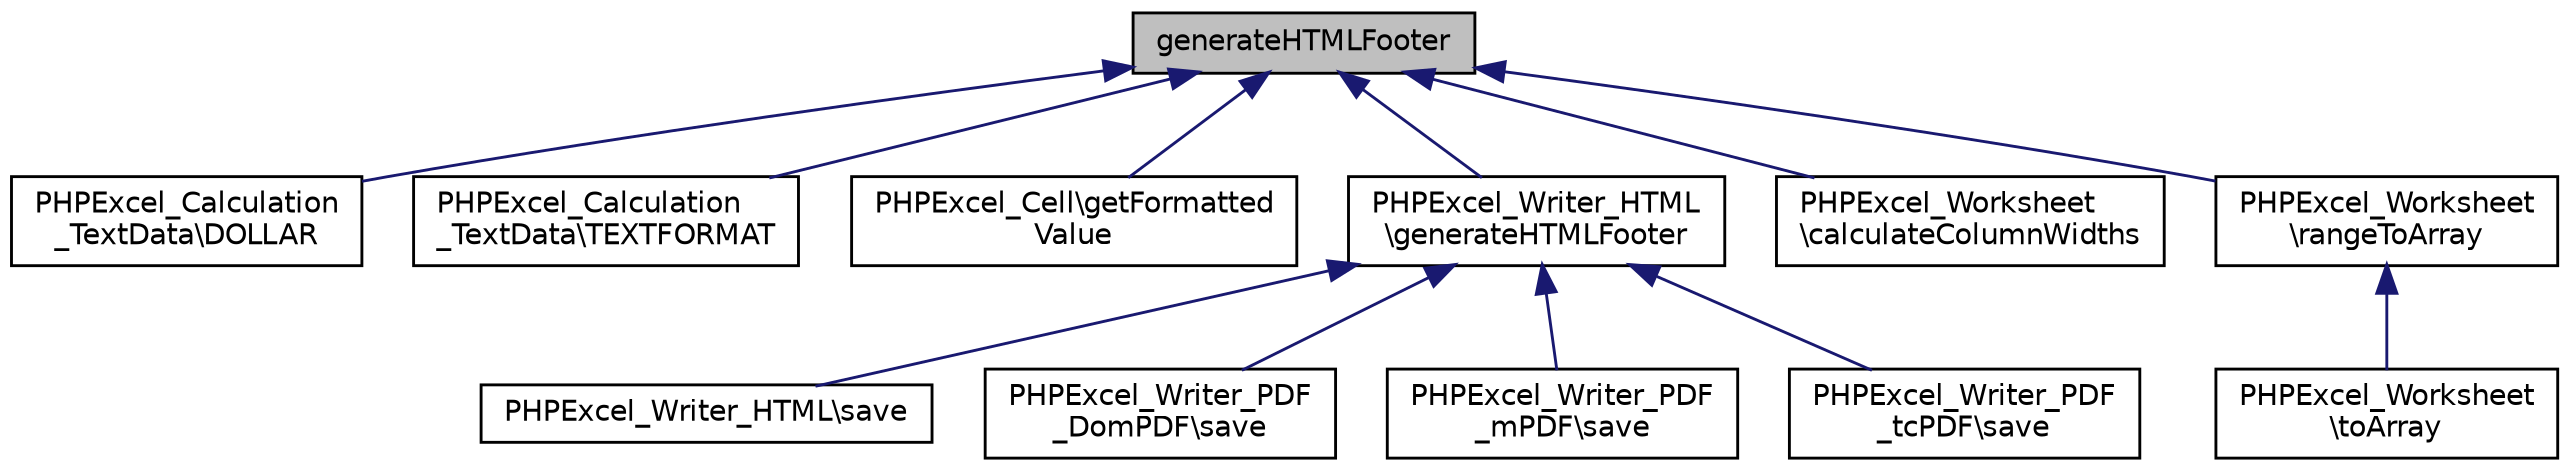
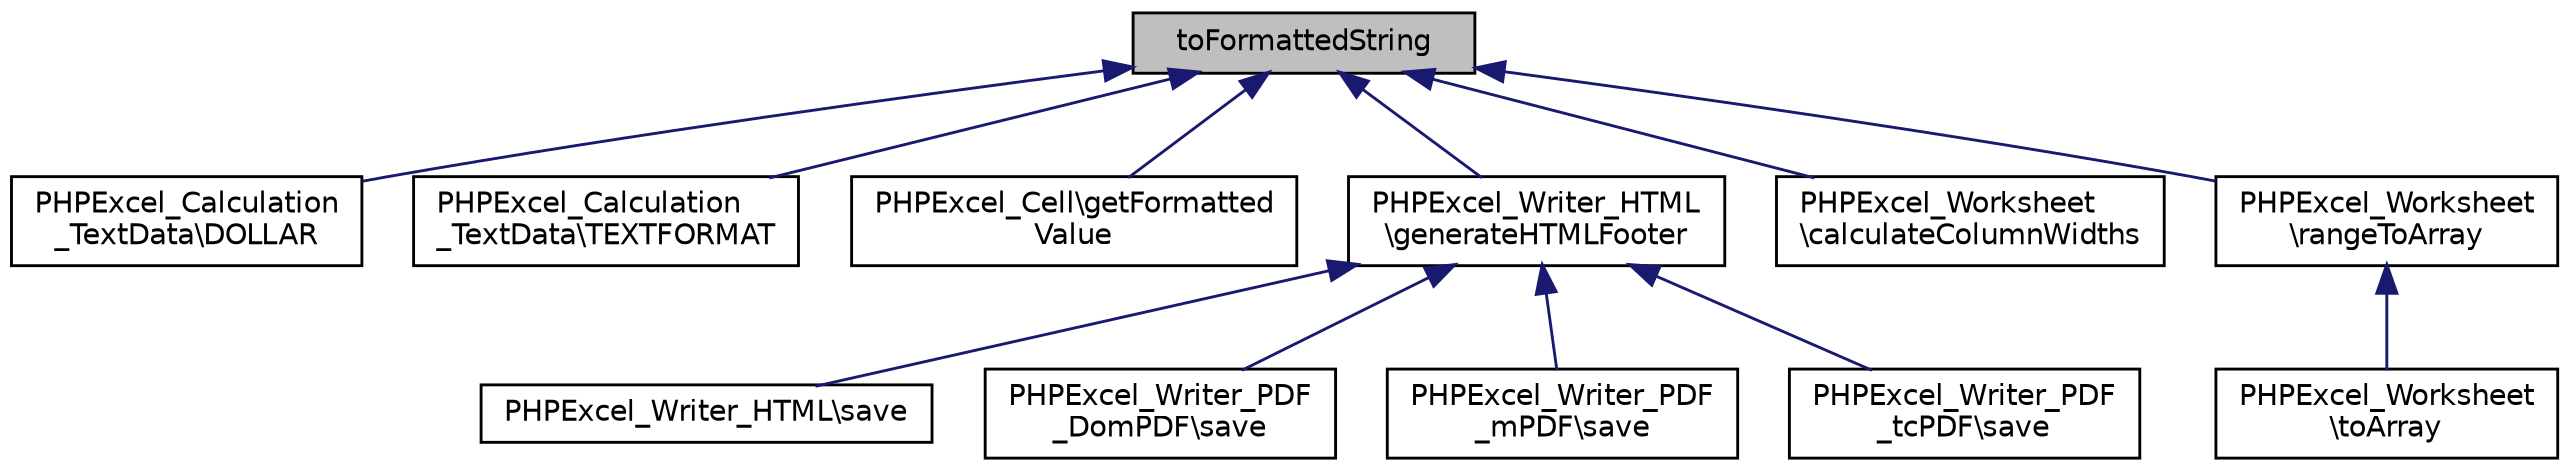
(1304, 43) -> (1304, 43)
